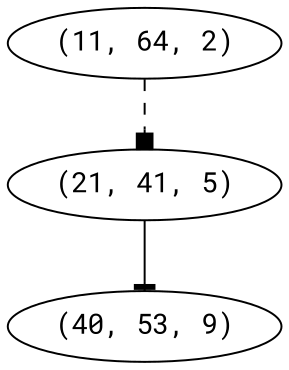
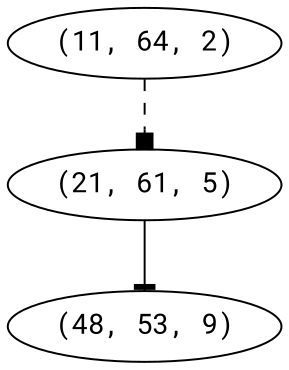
(145, 185) -> (145, 185)
(145, 326) -> (145, 326)
